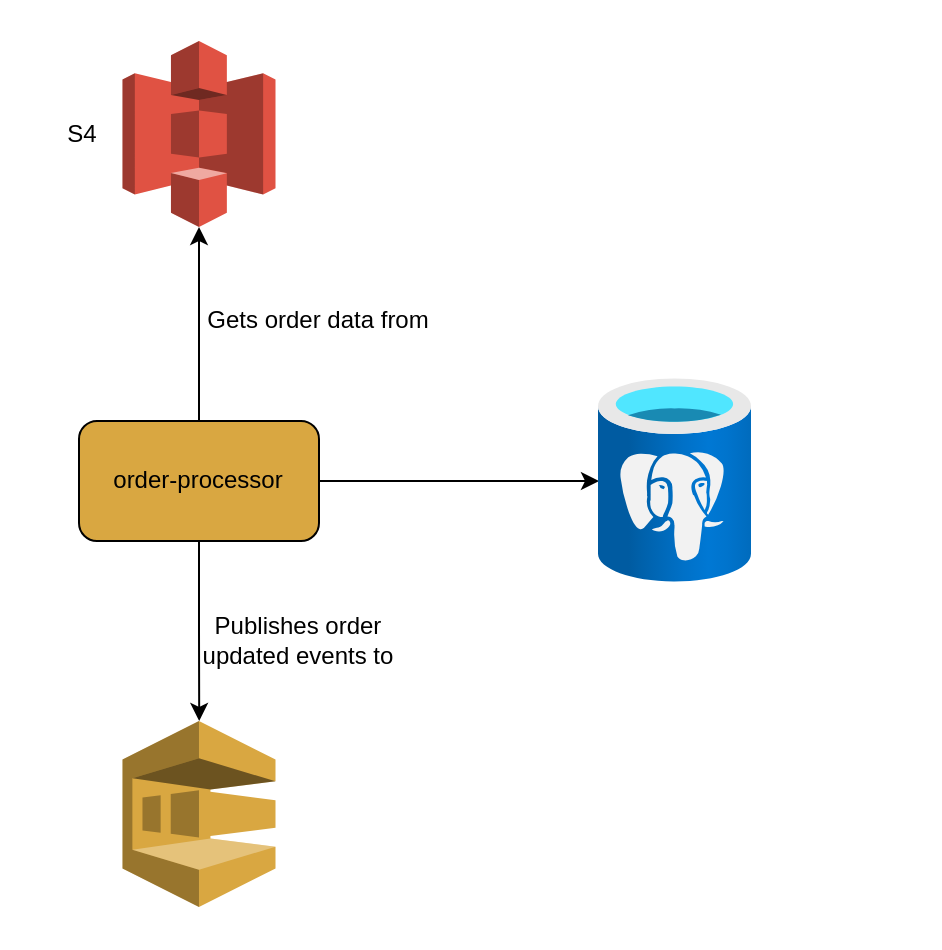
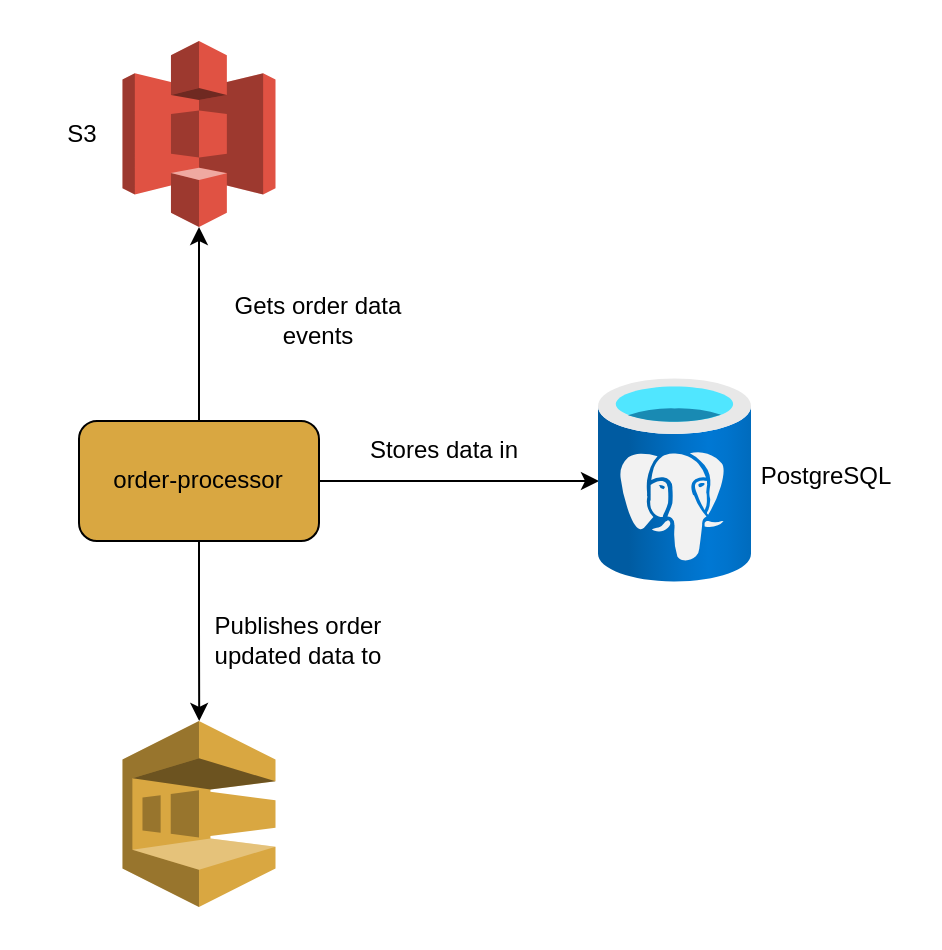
(83, 135) -> (83, 135)
(319, 321) -> (319, 321)
none -> (445, 451)
none -> (826, 477)
(299, 641) -> (299, 641)
